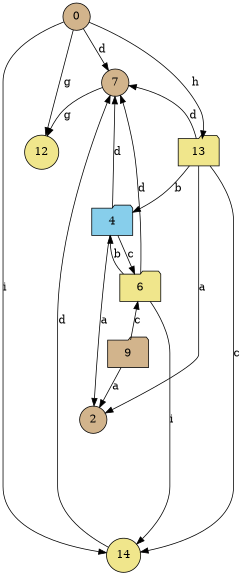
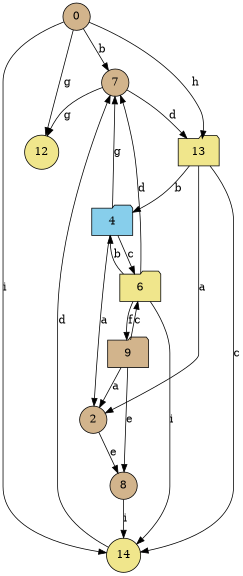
(102, 50) -> (102, 50)
(175, 104) -> (156, 109)
(118, 152) -> (118, 152)
none -> (128, 316)
none -> (124, 486)
